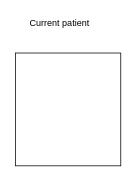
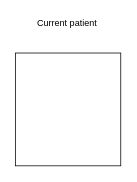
(60, 23) -> (68, 23)
